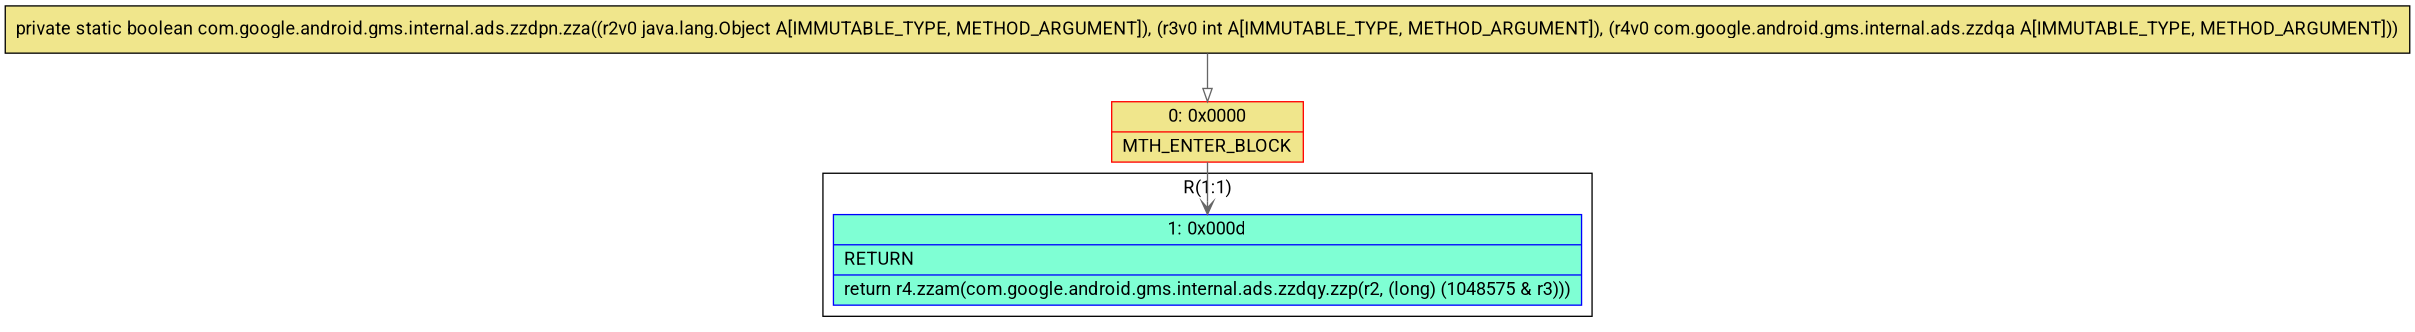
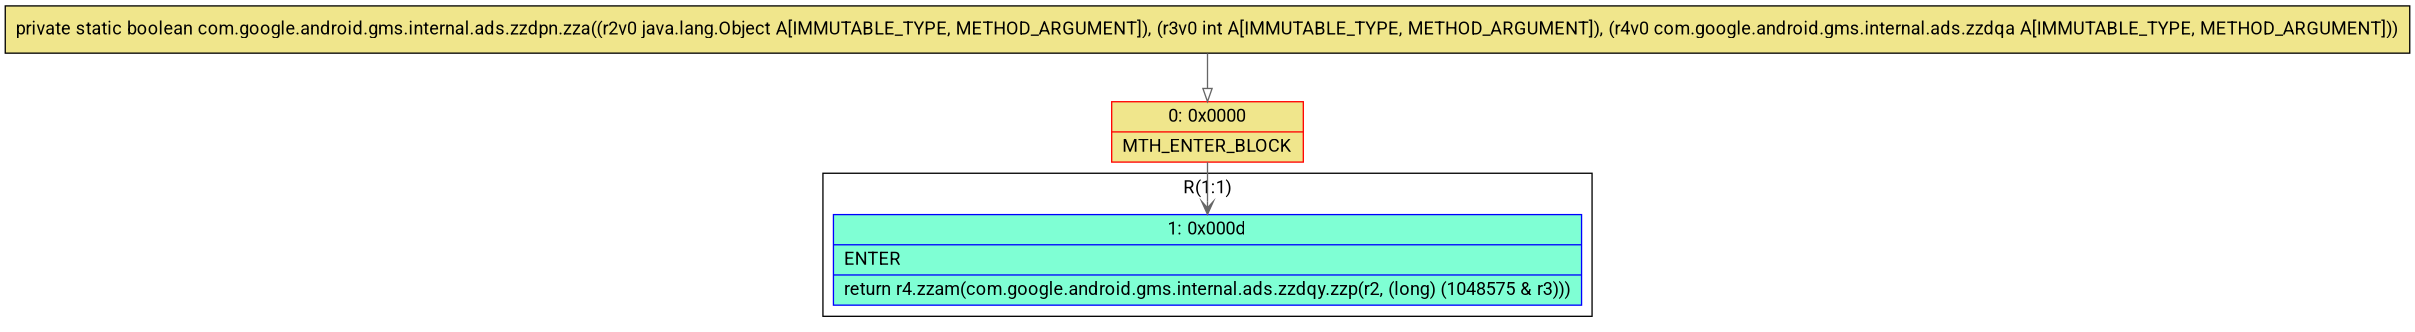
(879, 259) -> (873, 259)
